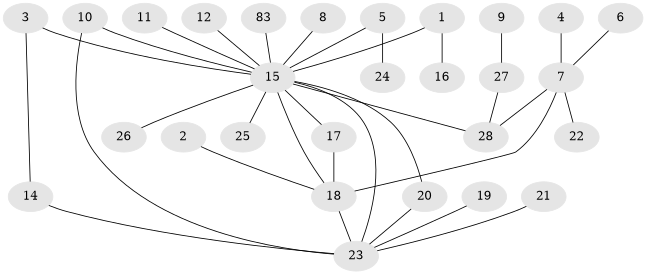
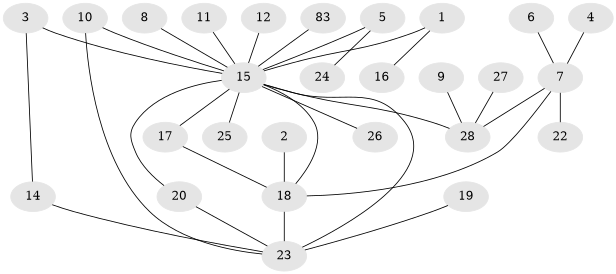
(502, 48) -> (455, 107)
(544, 197) -> none
